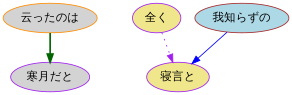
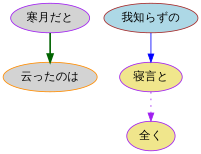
(50, 44) -> (50, 44)
(166, 44) -> (151, 103)
